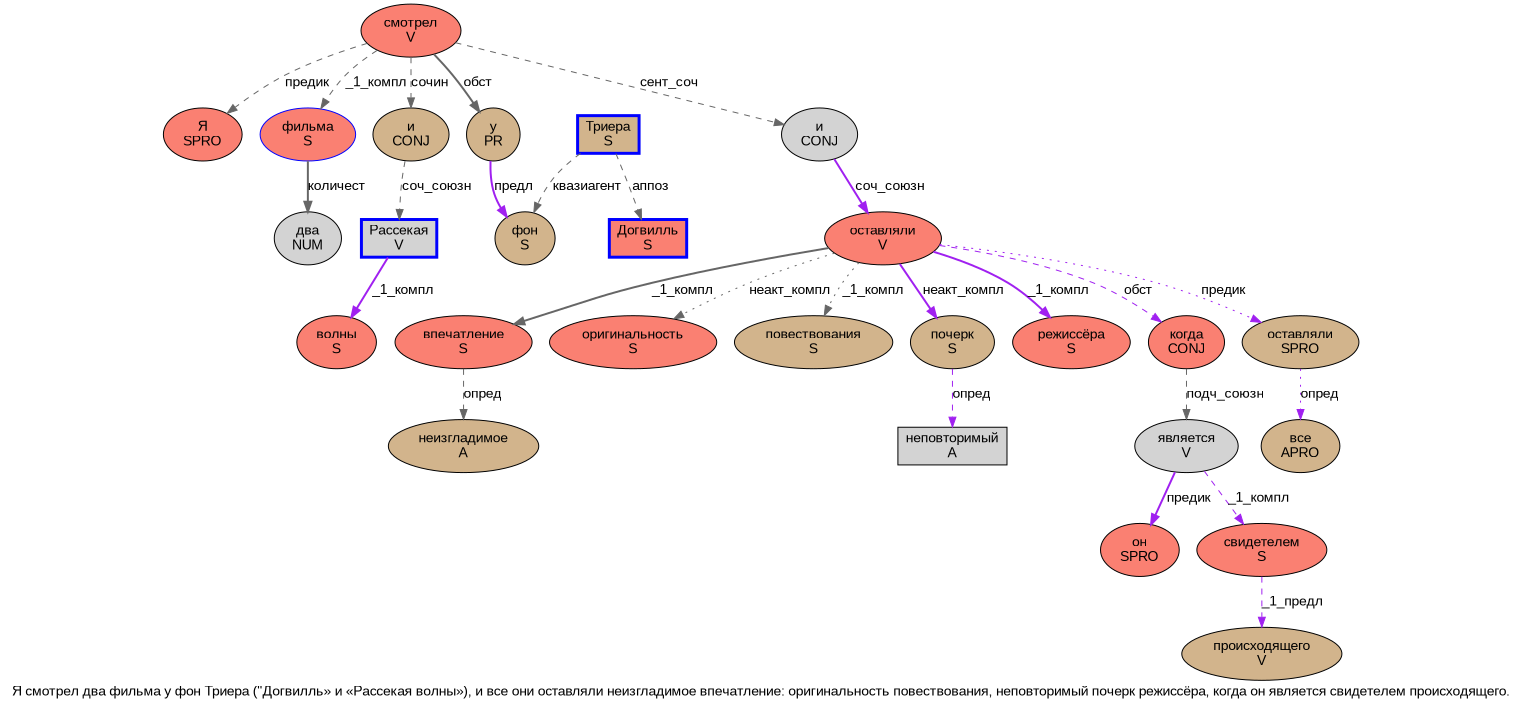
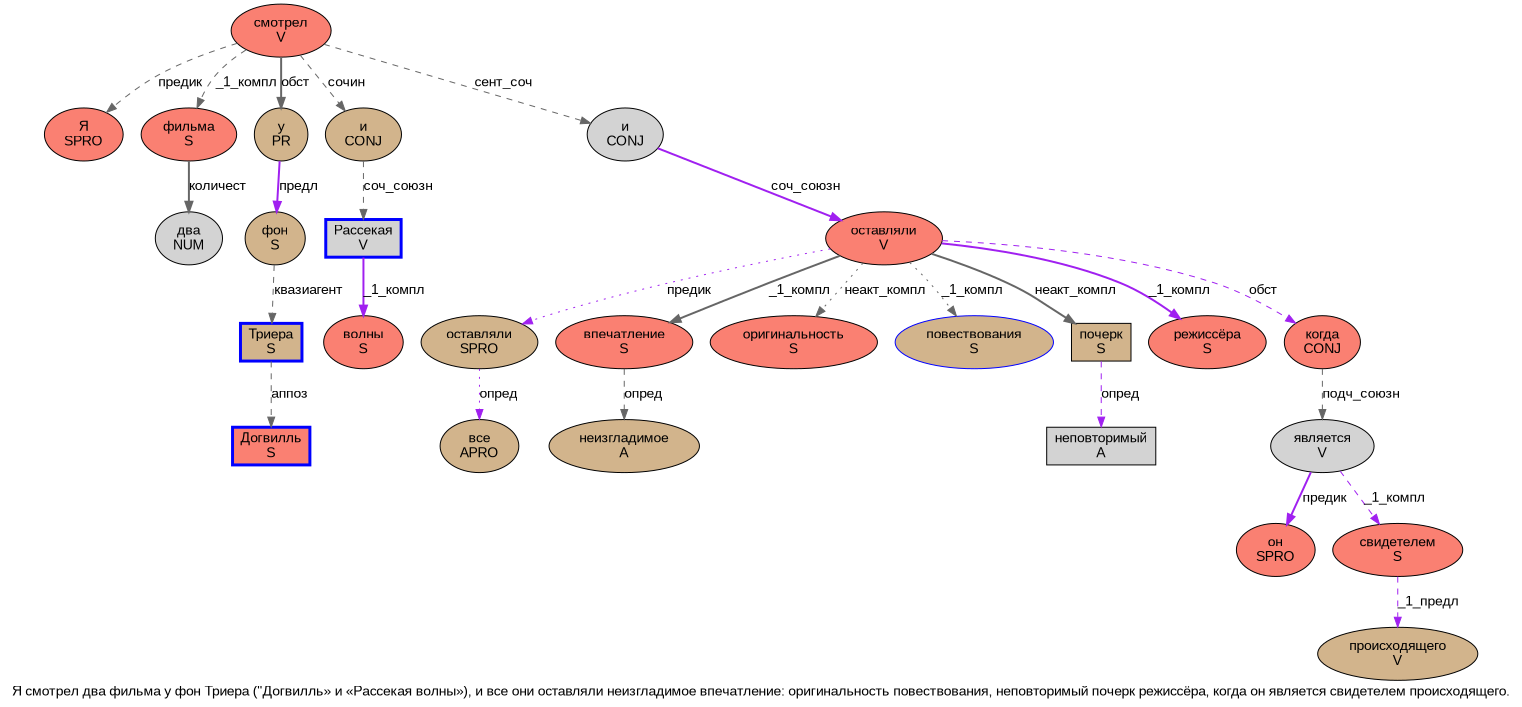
(308, 134) -> (189, 134)
(556, 175) -> (273, 289)
(915, 287) -> (1002, 280)
(814, 342) -> (974, 342)
(952, 342) -> (1101, 342)
